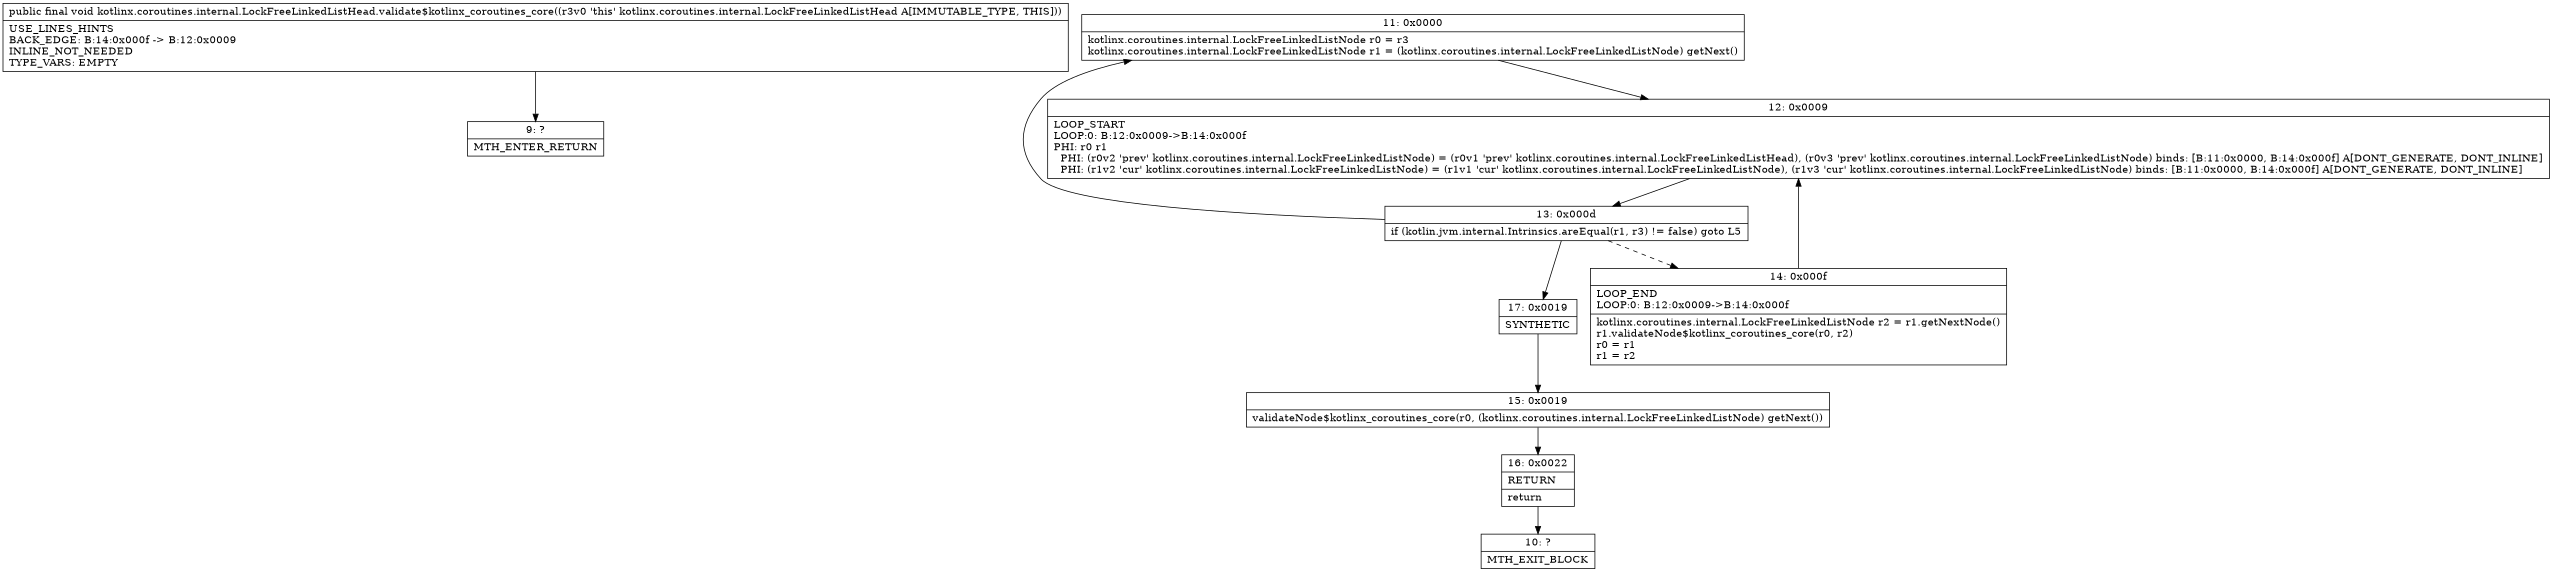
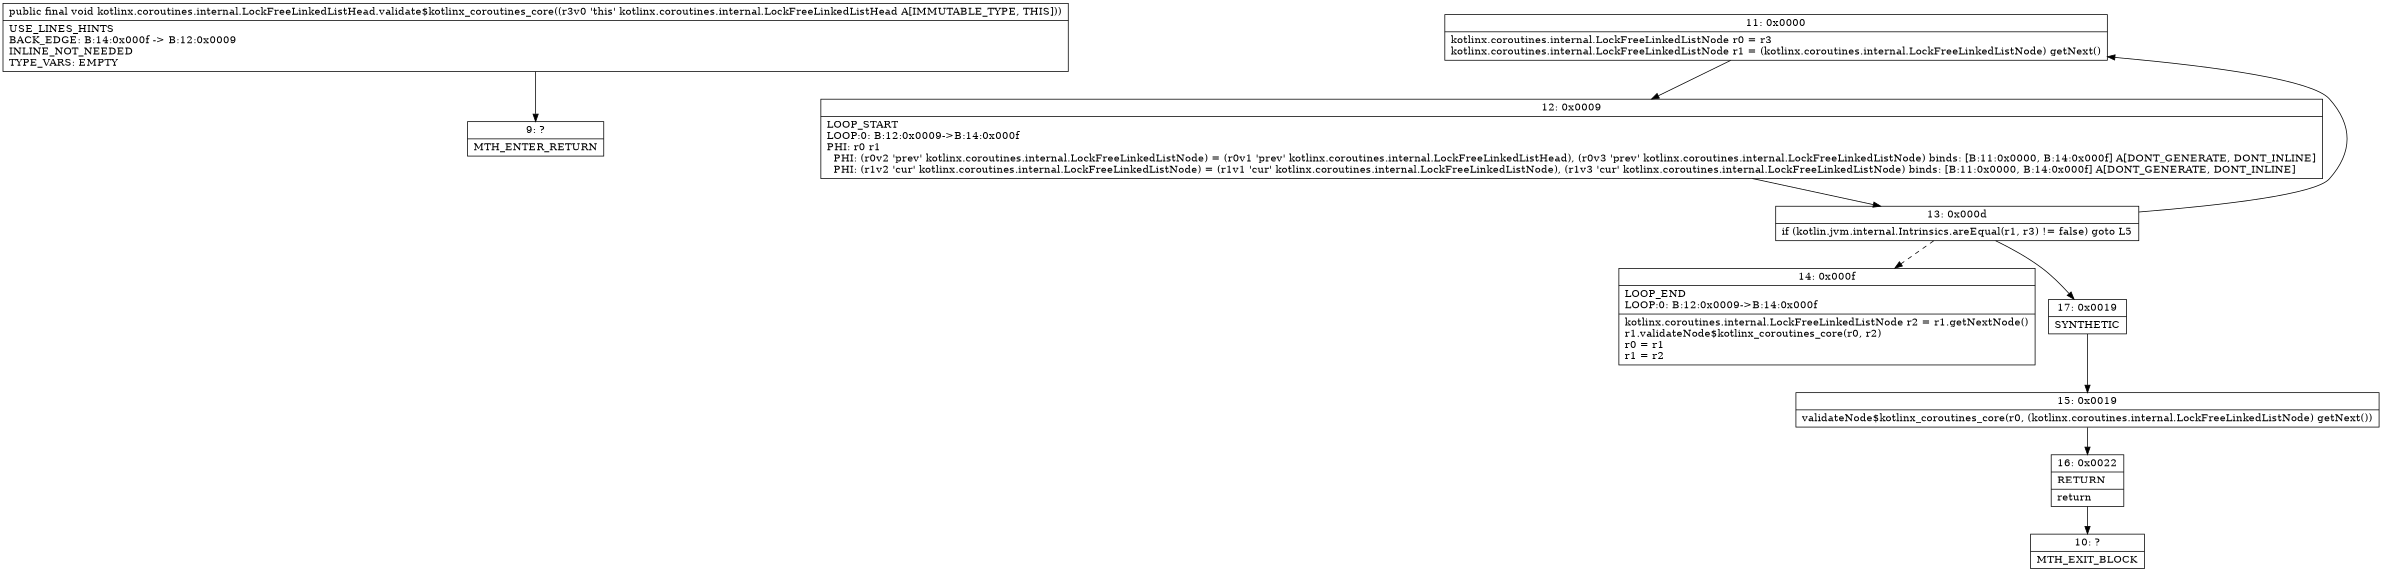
(1799, 227) -> none
